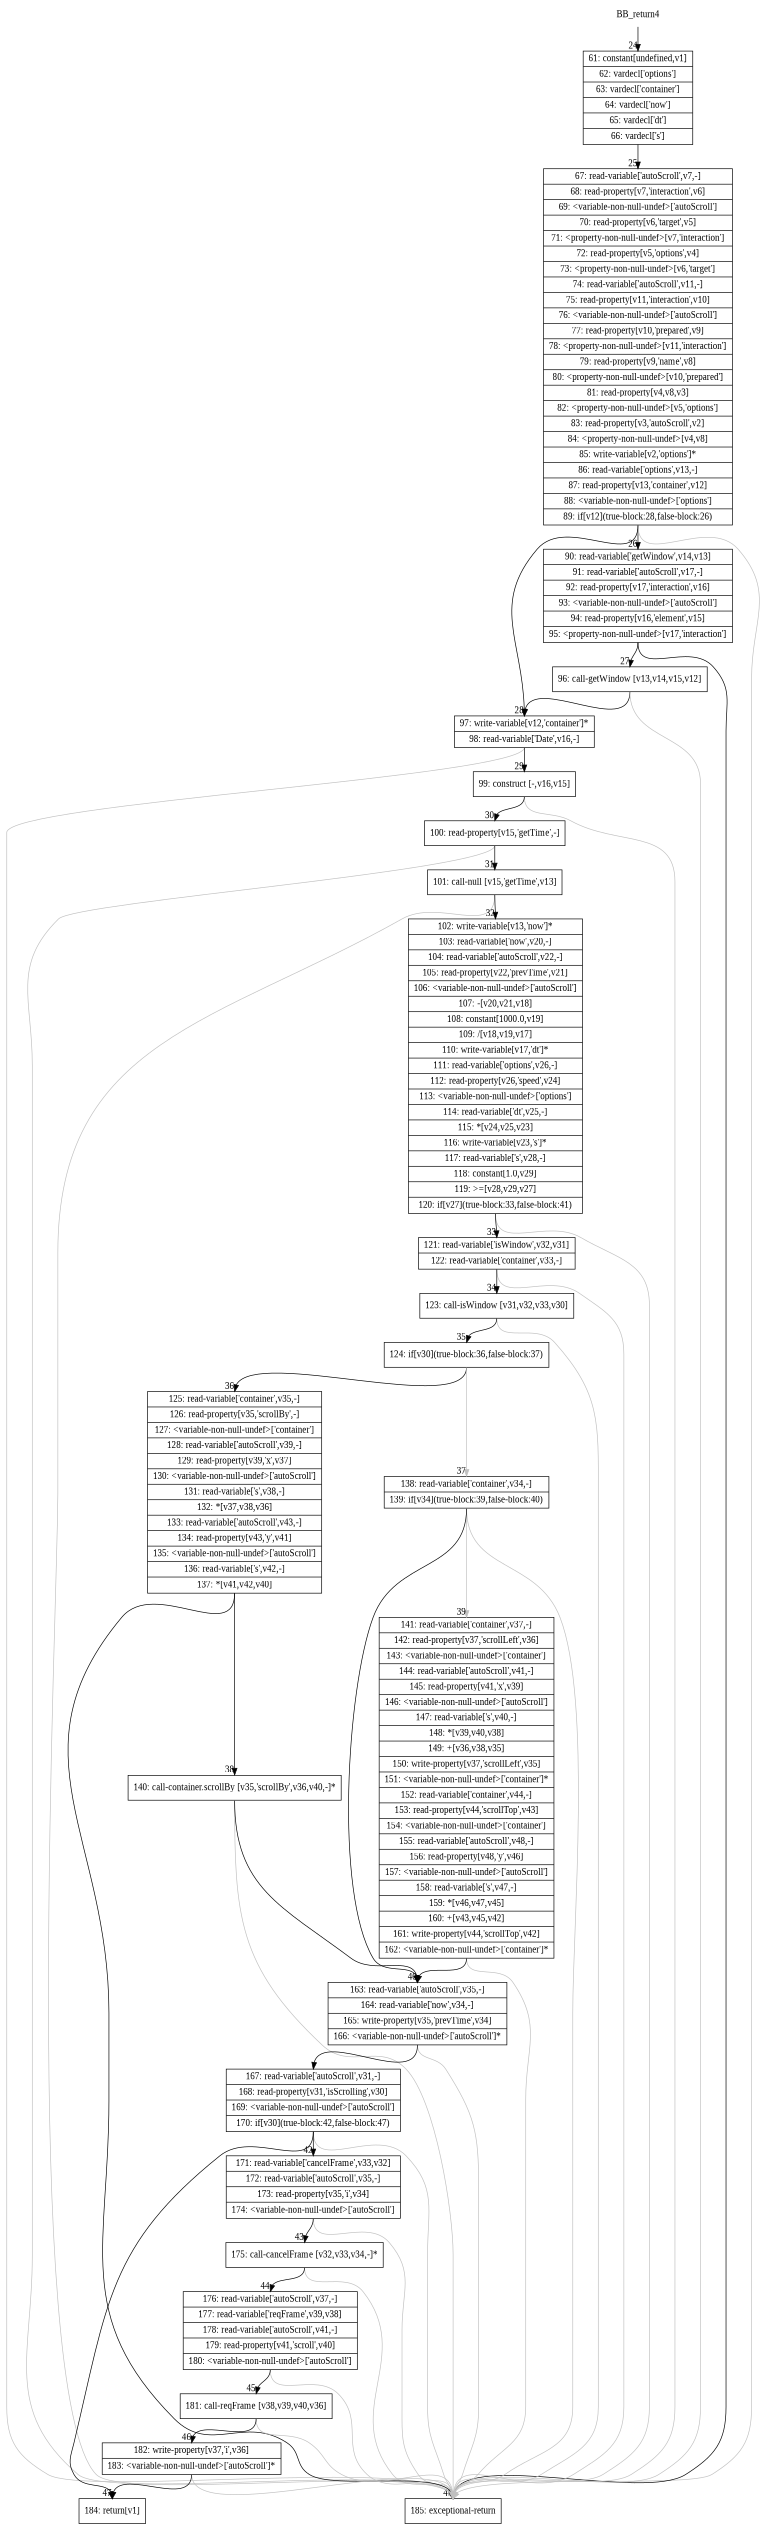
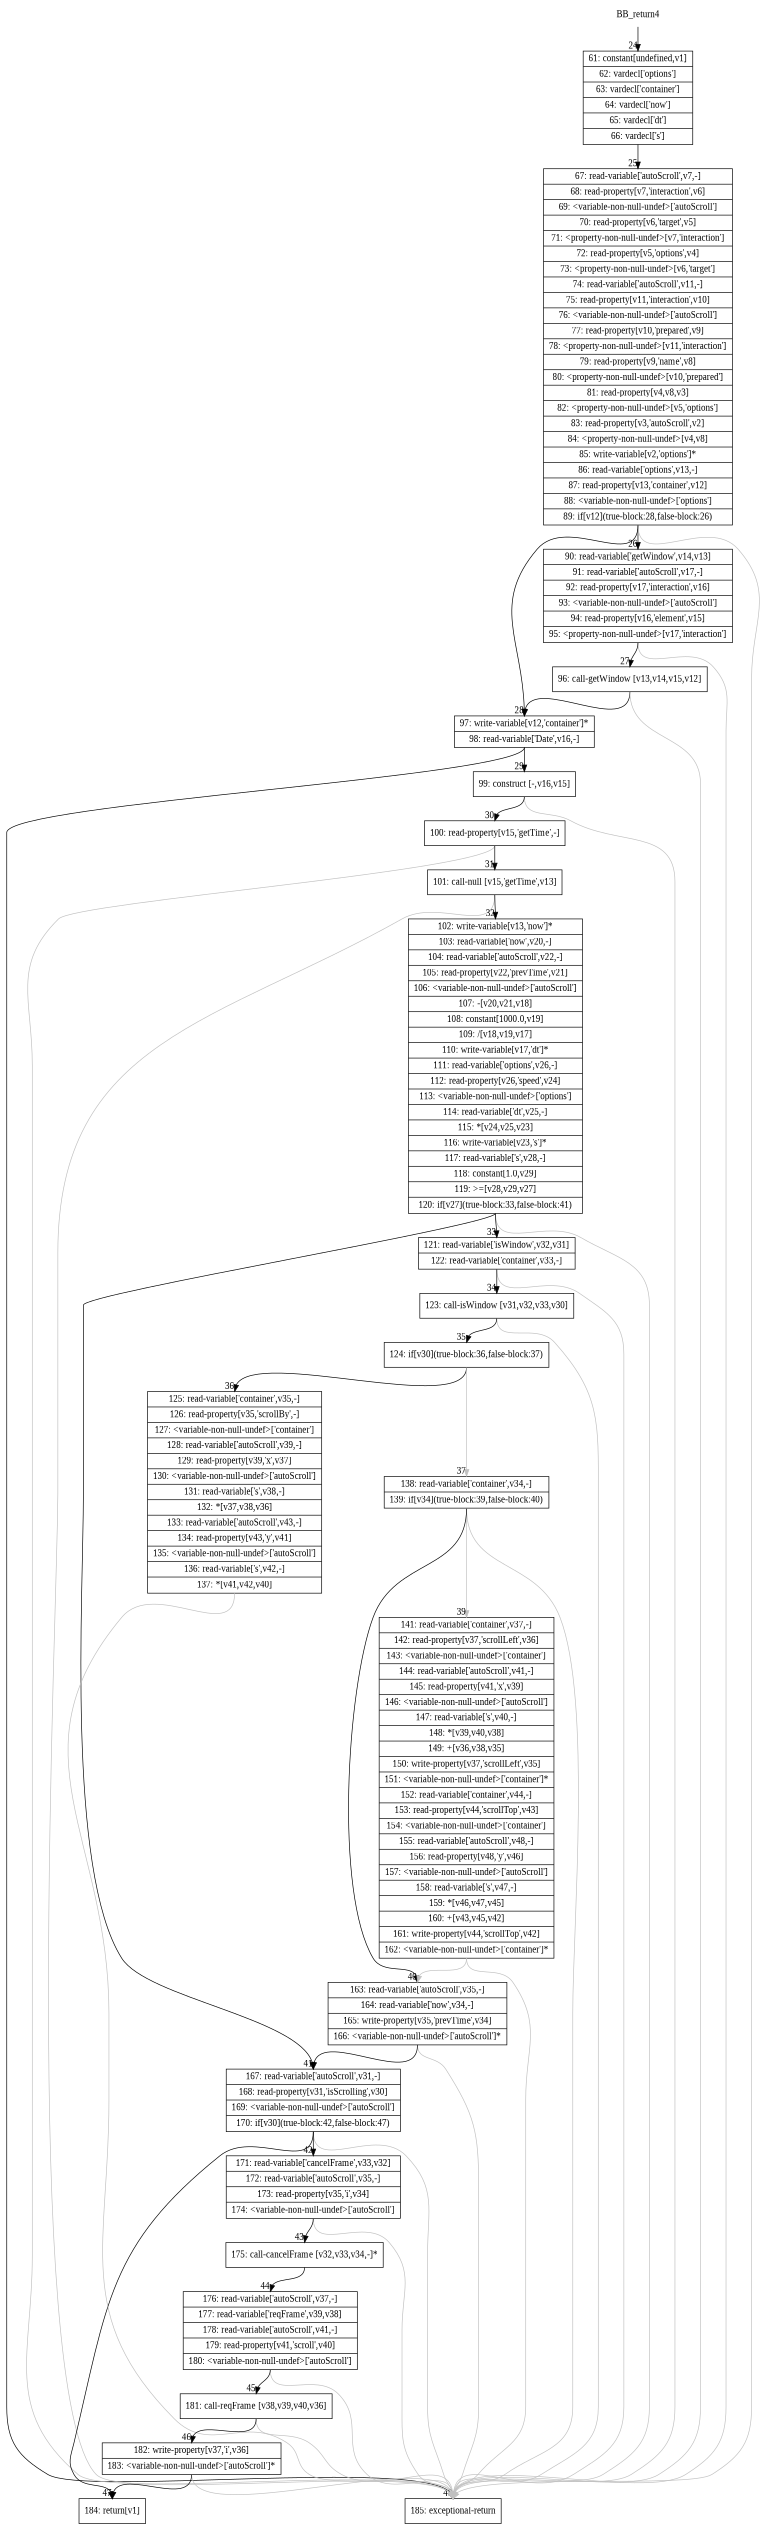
none -> (83, 1533)
(7, 1601) -> (7, 1601)
(726, 1652) -> (726, 1652)
(235, 1788) -> none
(445, 1970) -> (445, 1970)
(109, 2107) -> (109, 2107)
(378, 2381) -> none
